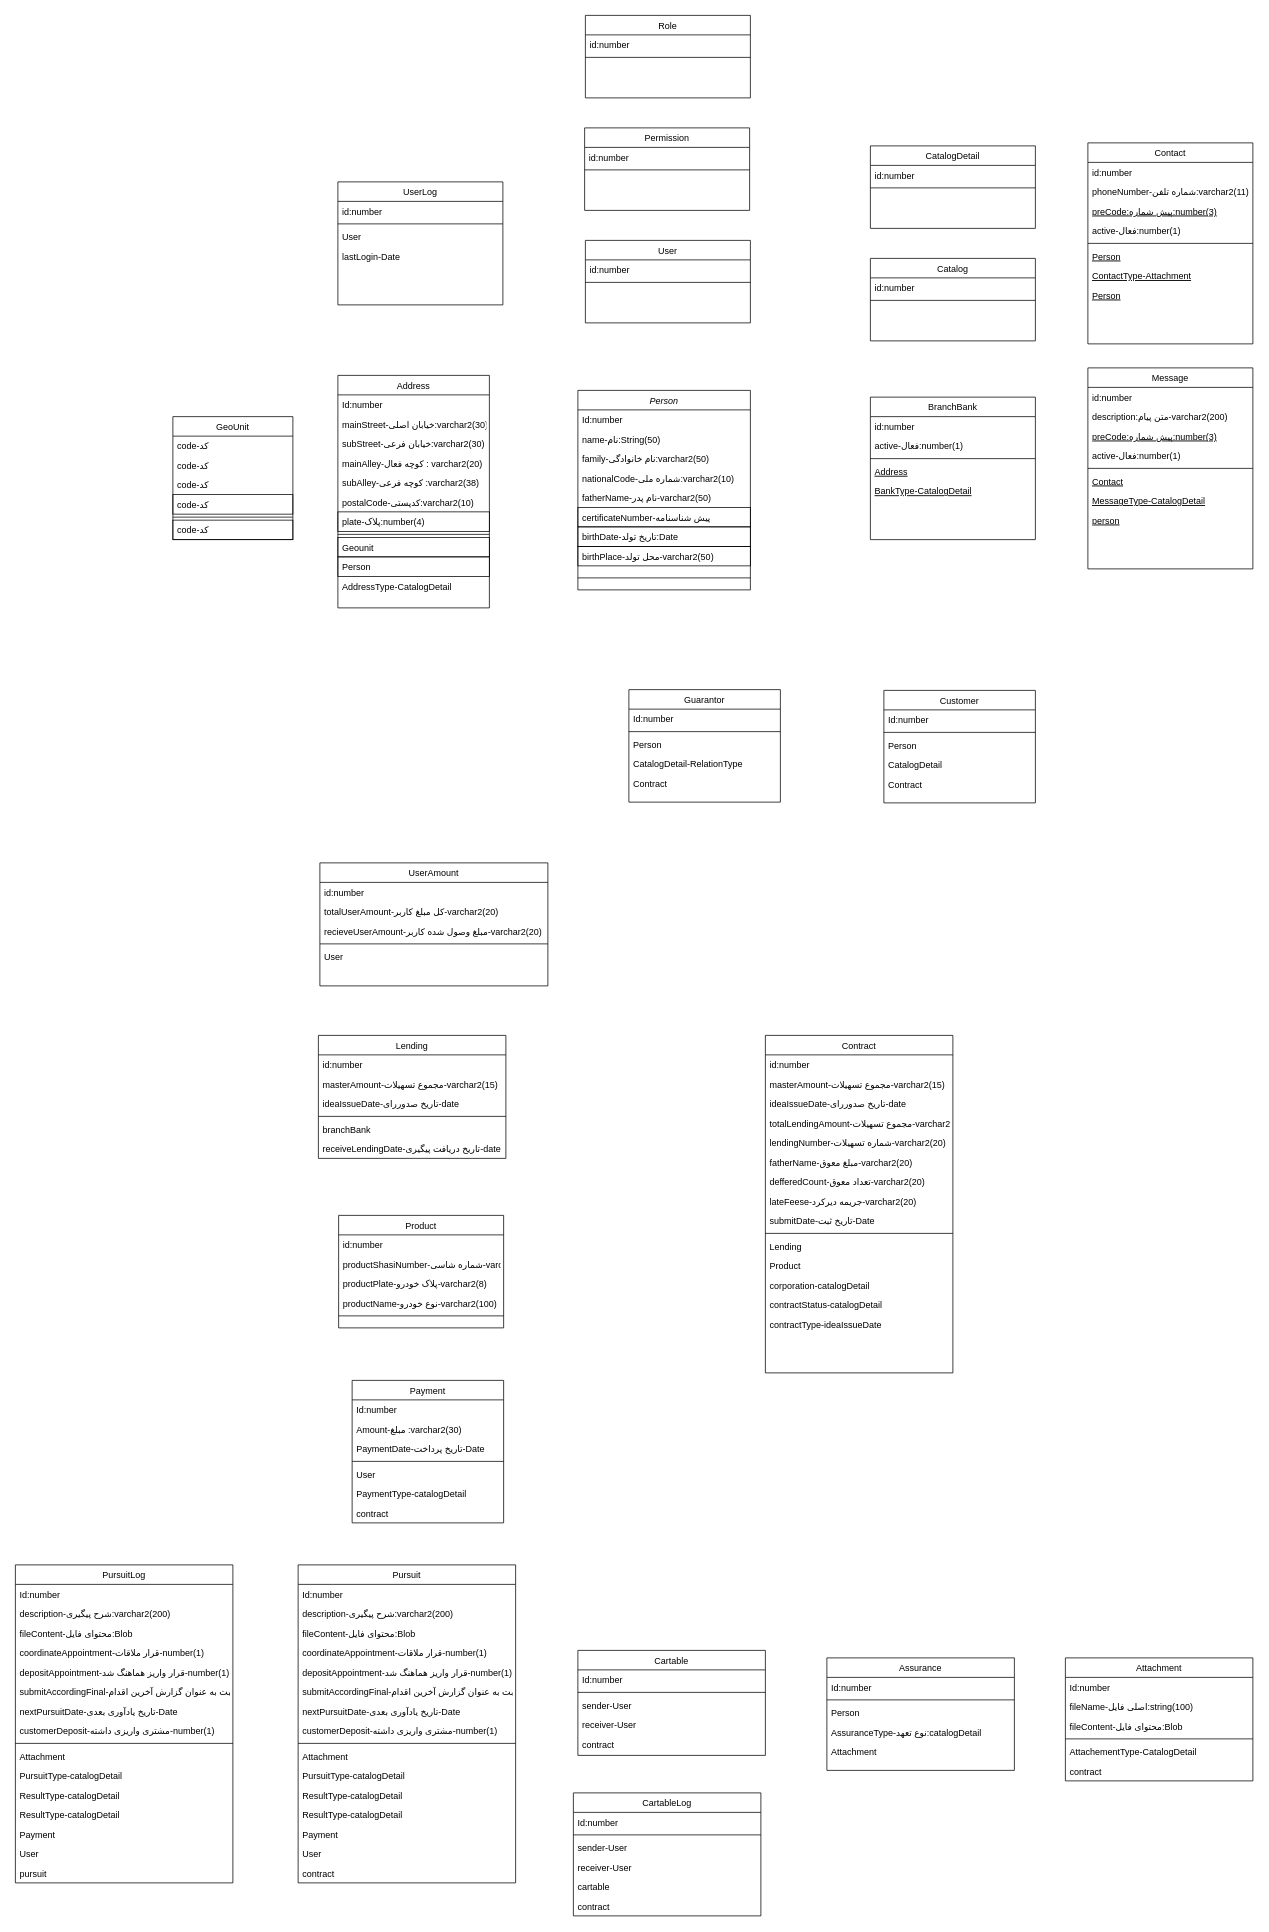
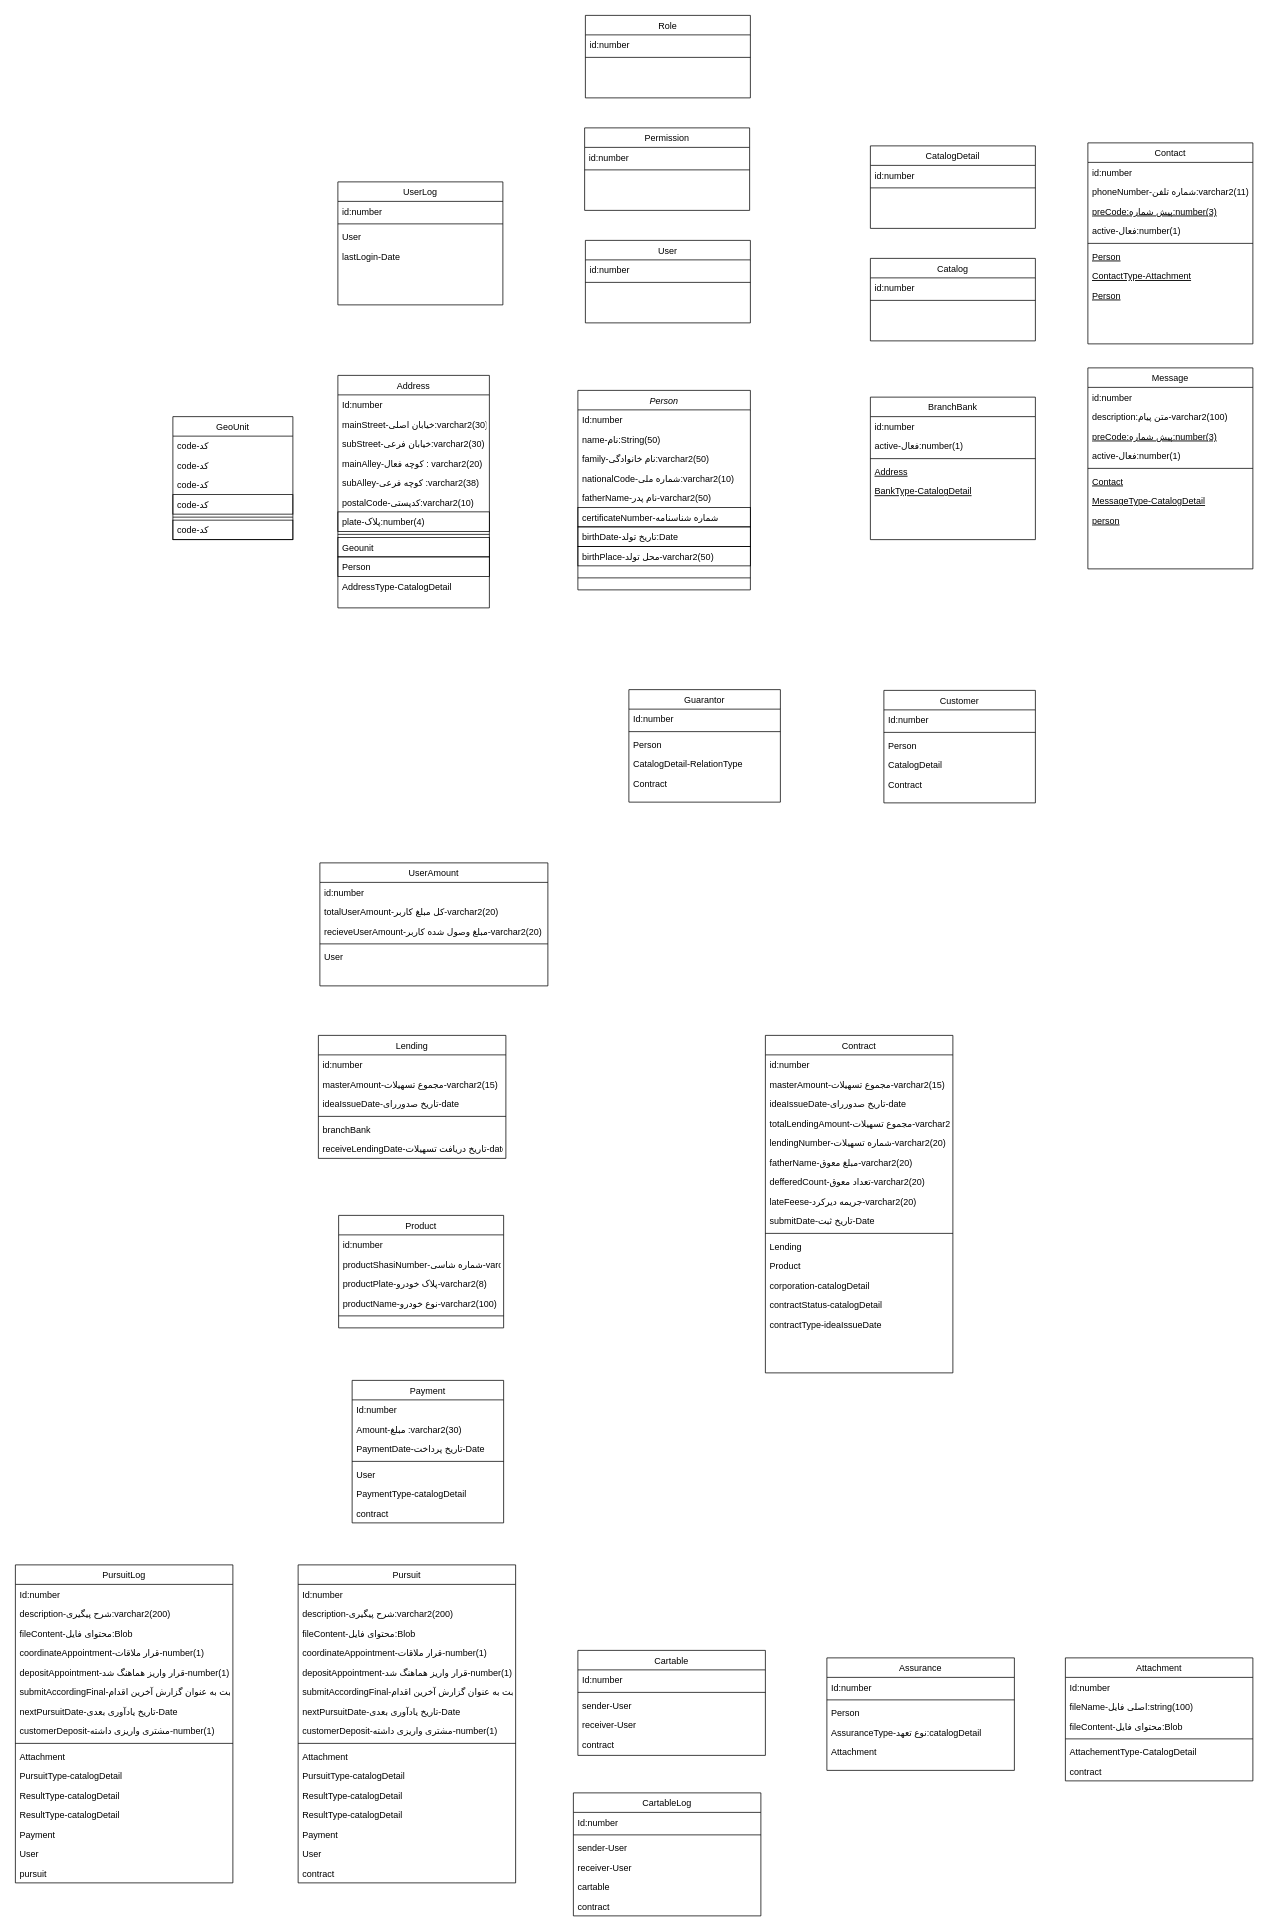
(1173, 417) -> (1173, 417)
(654, 518) -> (659, 518)
(426, 1149) -> (429, 1149)
